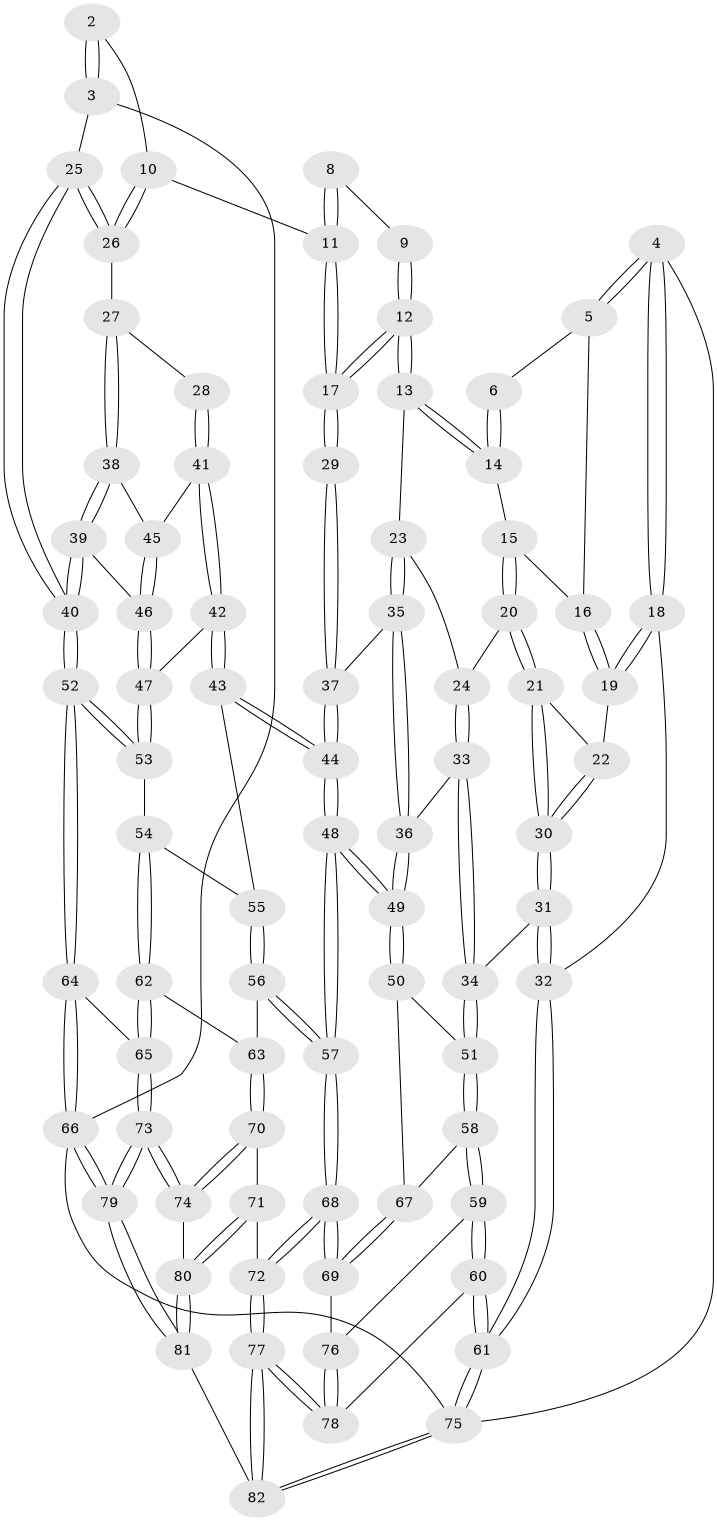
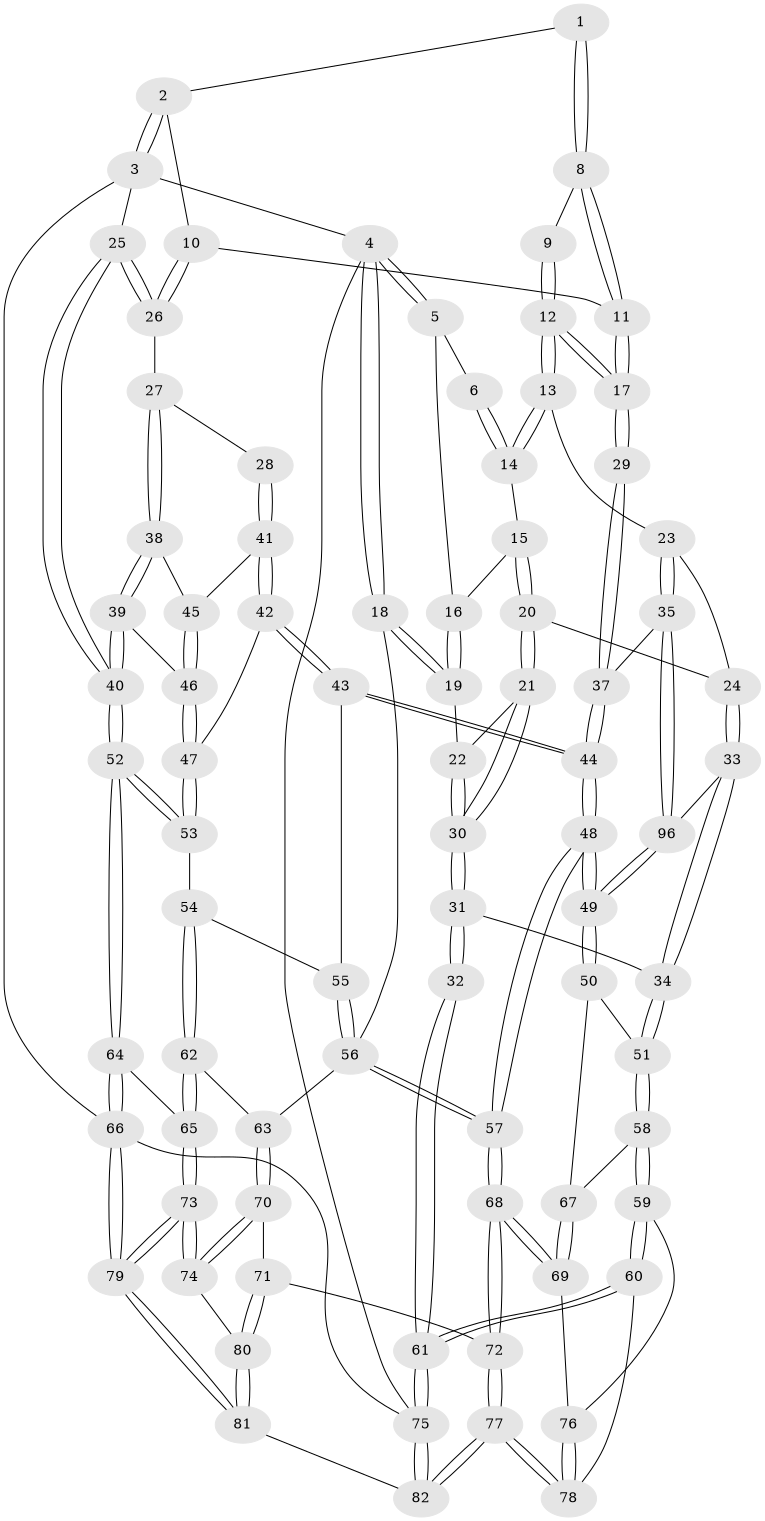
none -> (581, 23)
none -> (253, 207)
(666, 821) -> (398, 838)
(405, 834) -> (667, 834)
